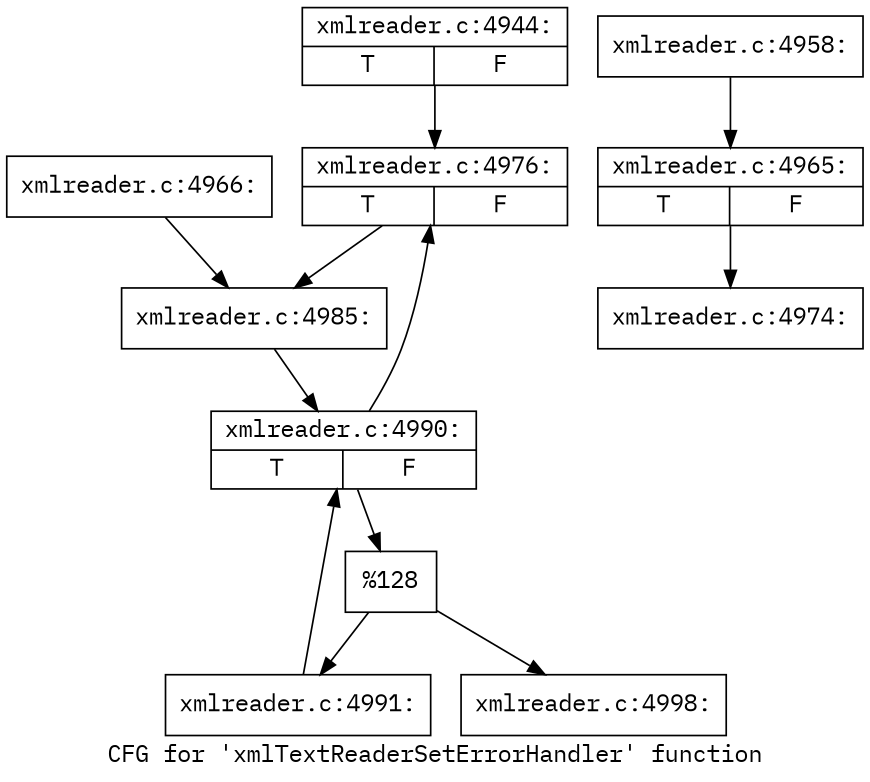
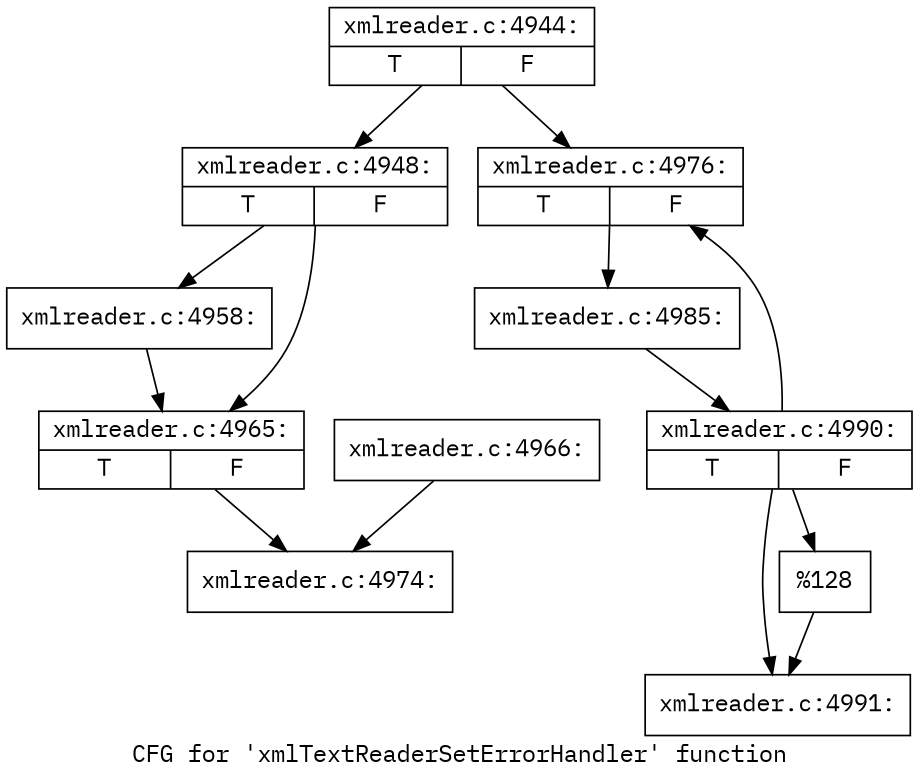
none -> (315, 187)
(191, 246) -> (400, 510)
(319, 590) -> (763, 573)
(594, 705) -> none
